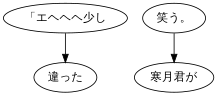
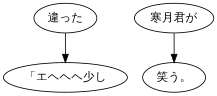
(65, 44) -> (65, 44)
(174, 44) -> (174, 44)
